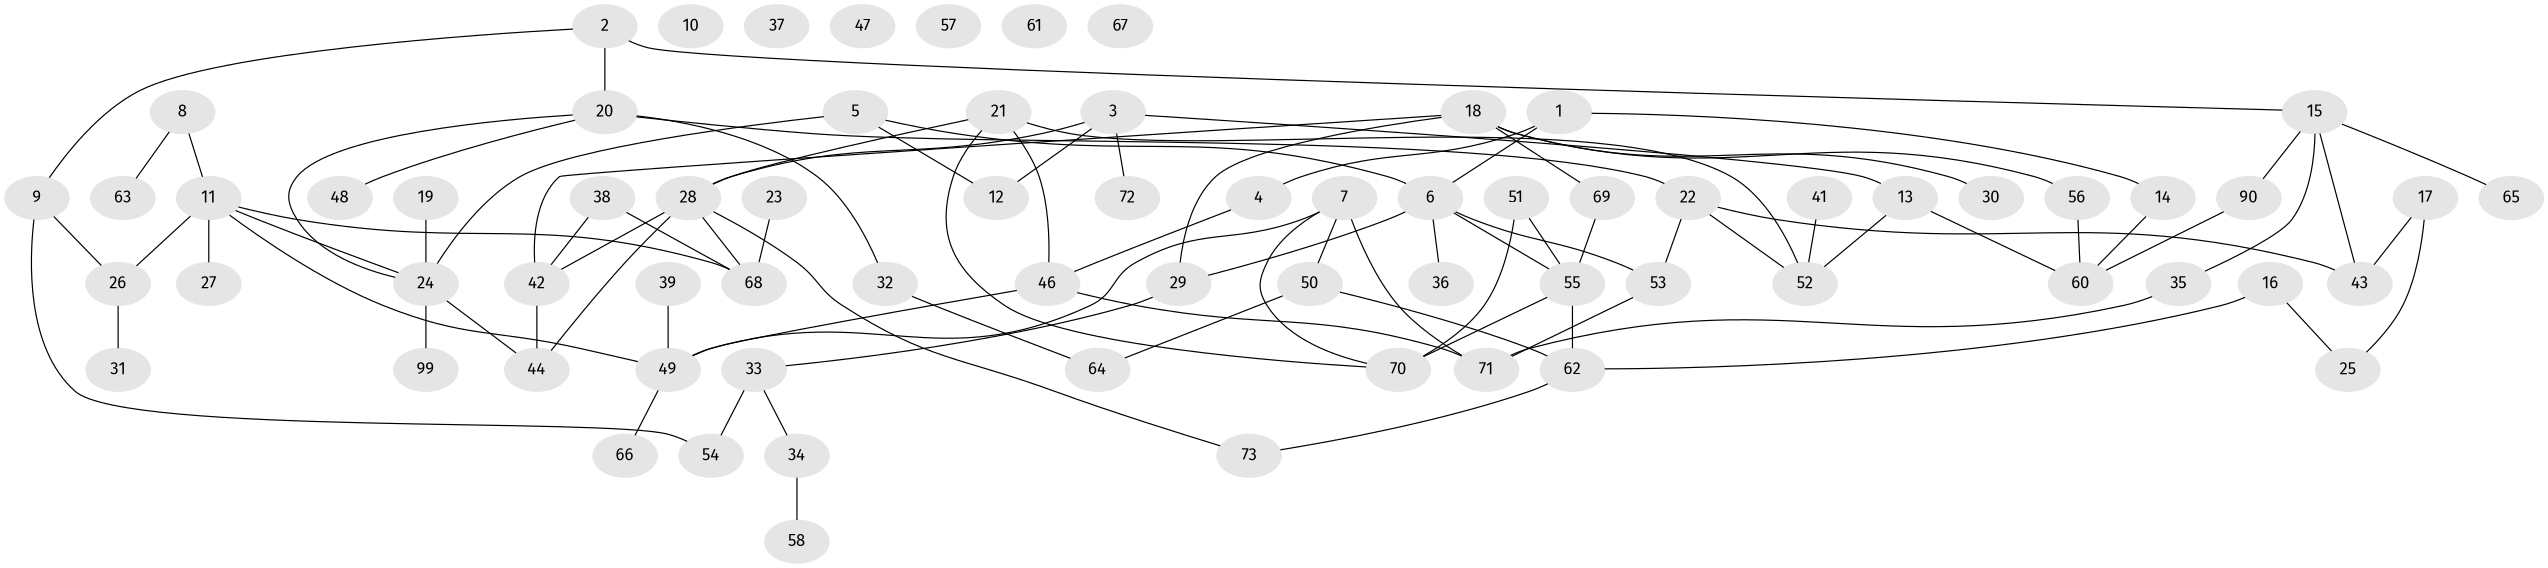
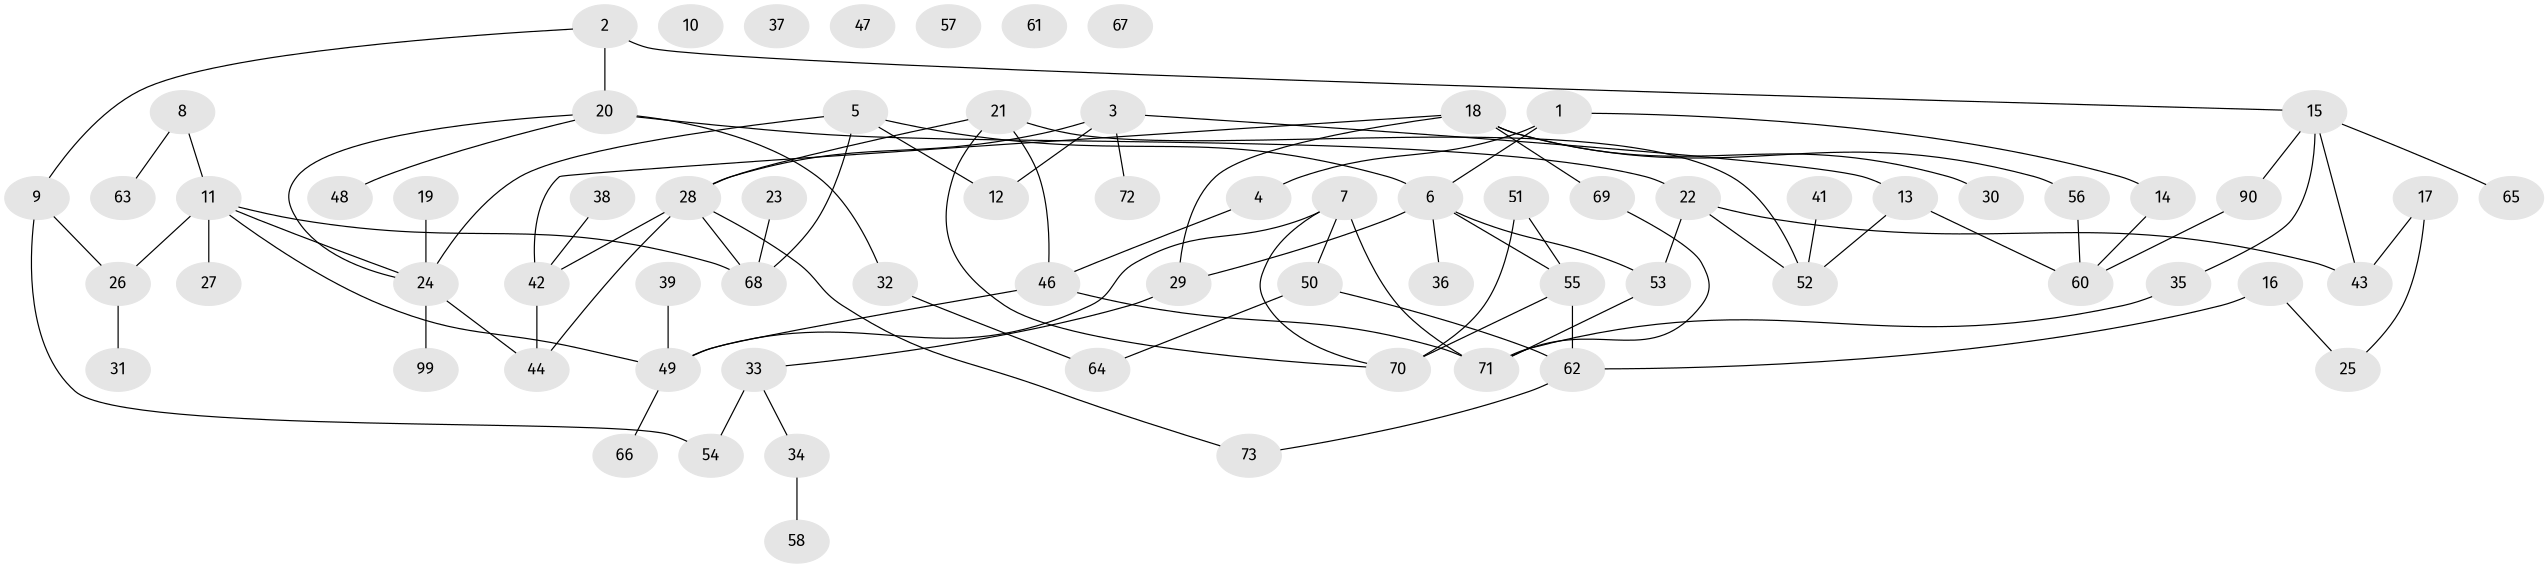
(678, 241) -> (824, 207)
(1587, 241) -> (1669, 332)
